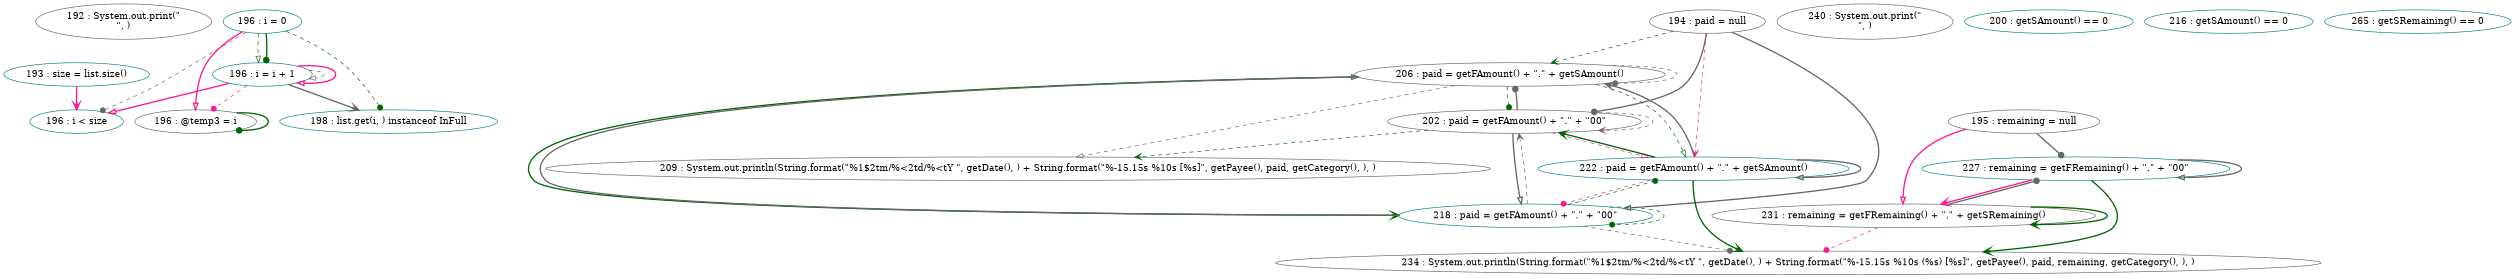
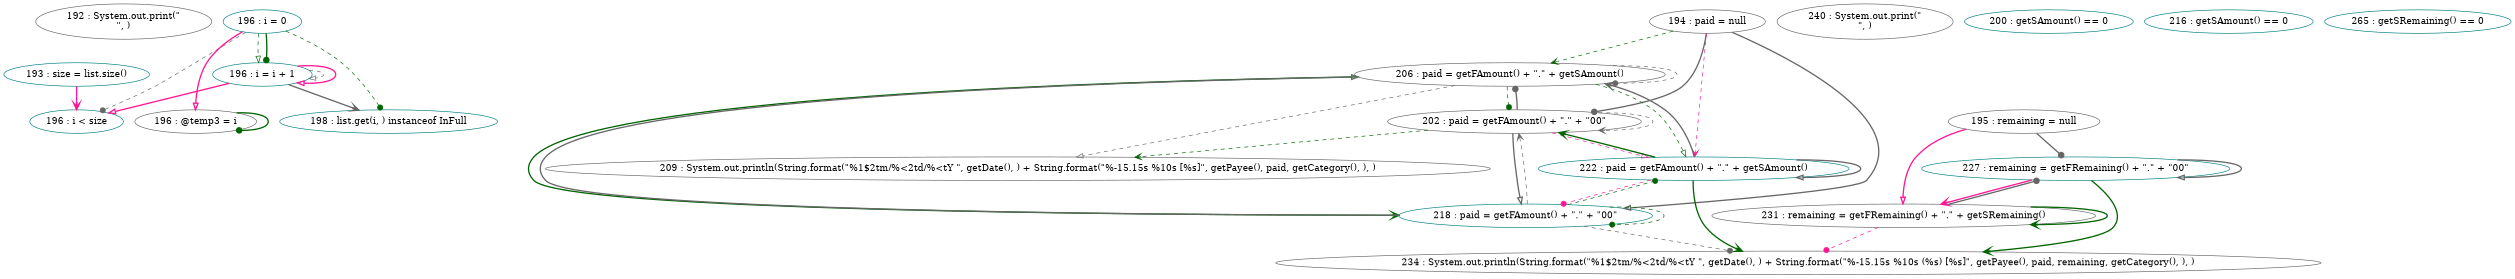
(231, 96) -> none
